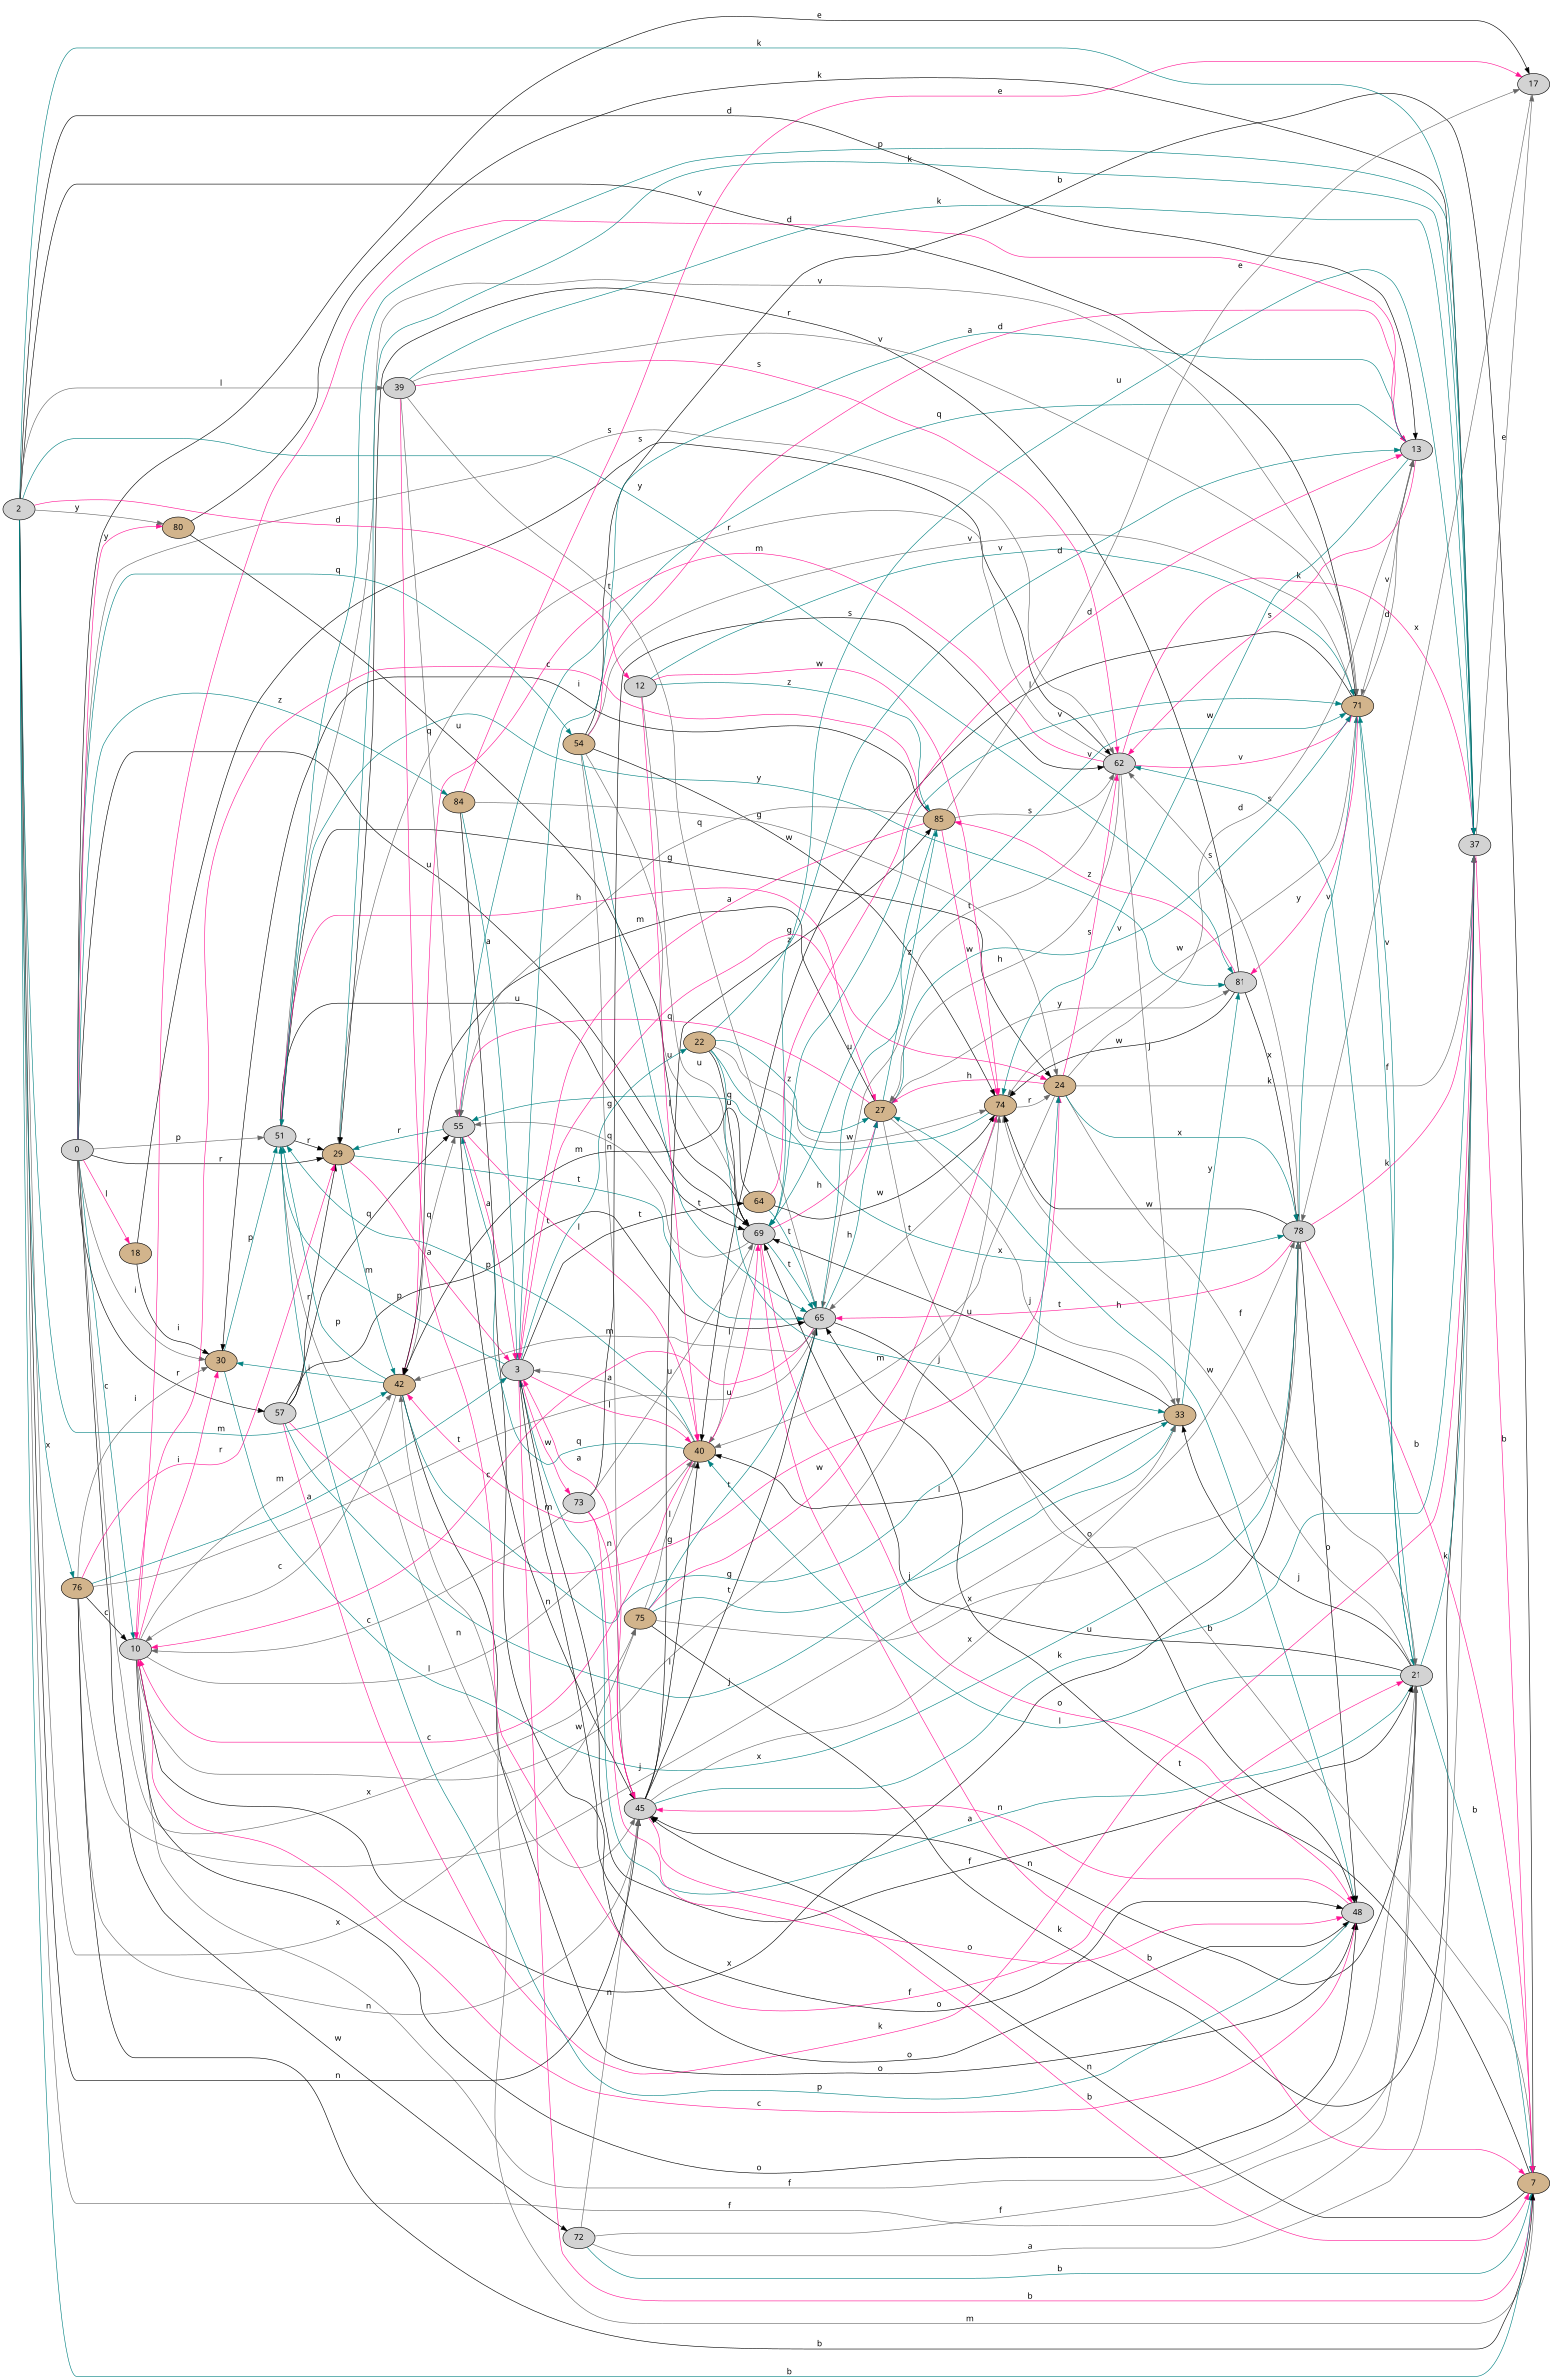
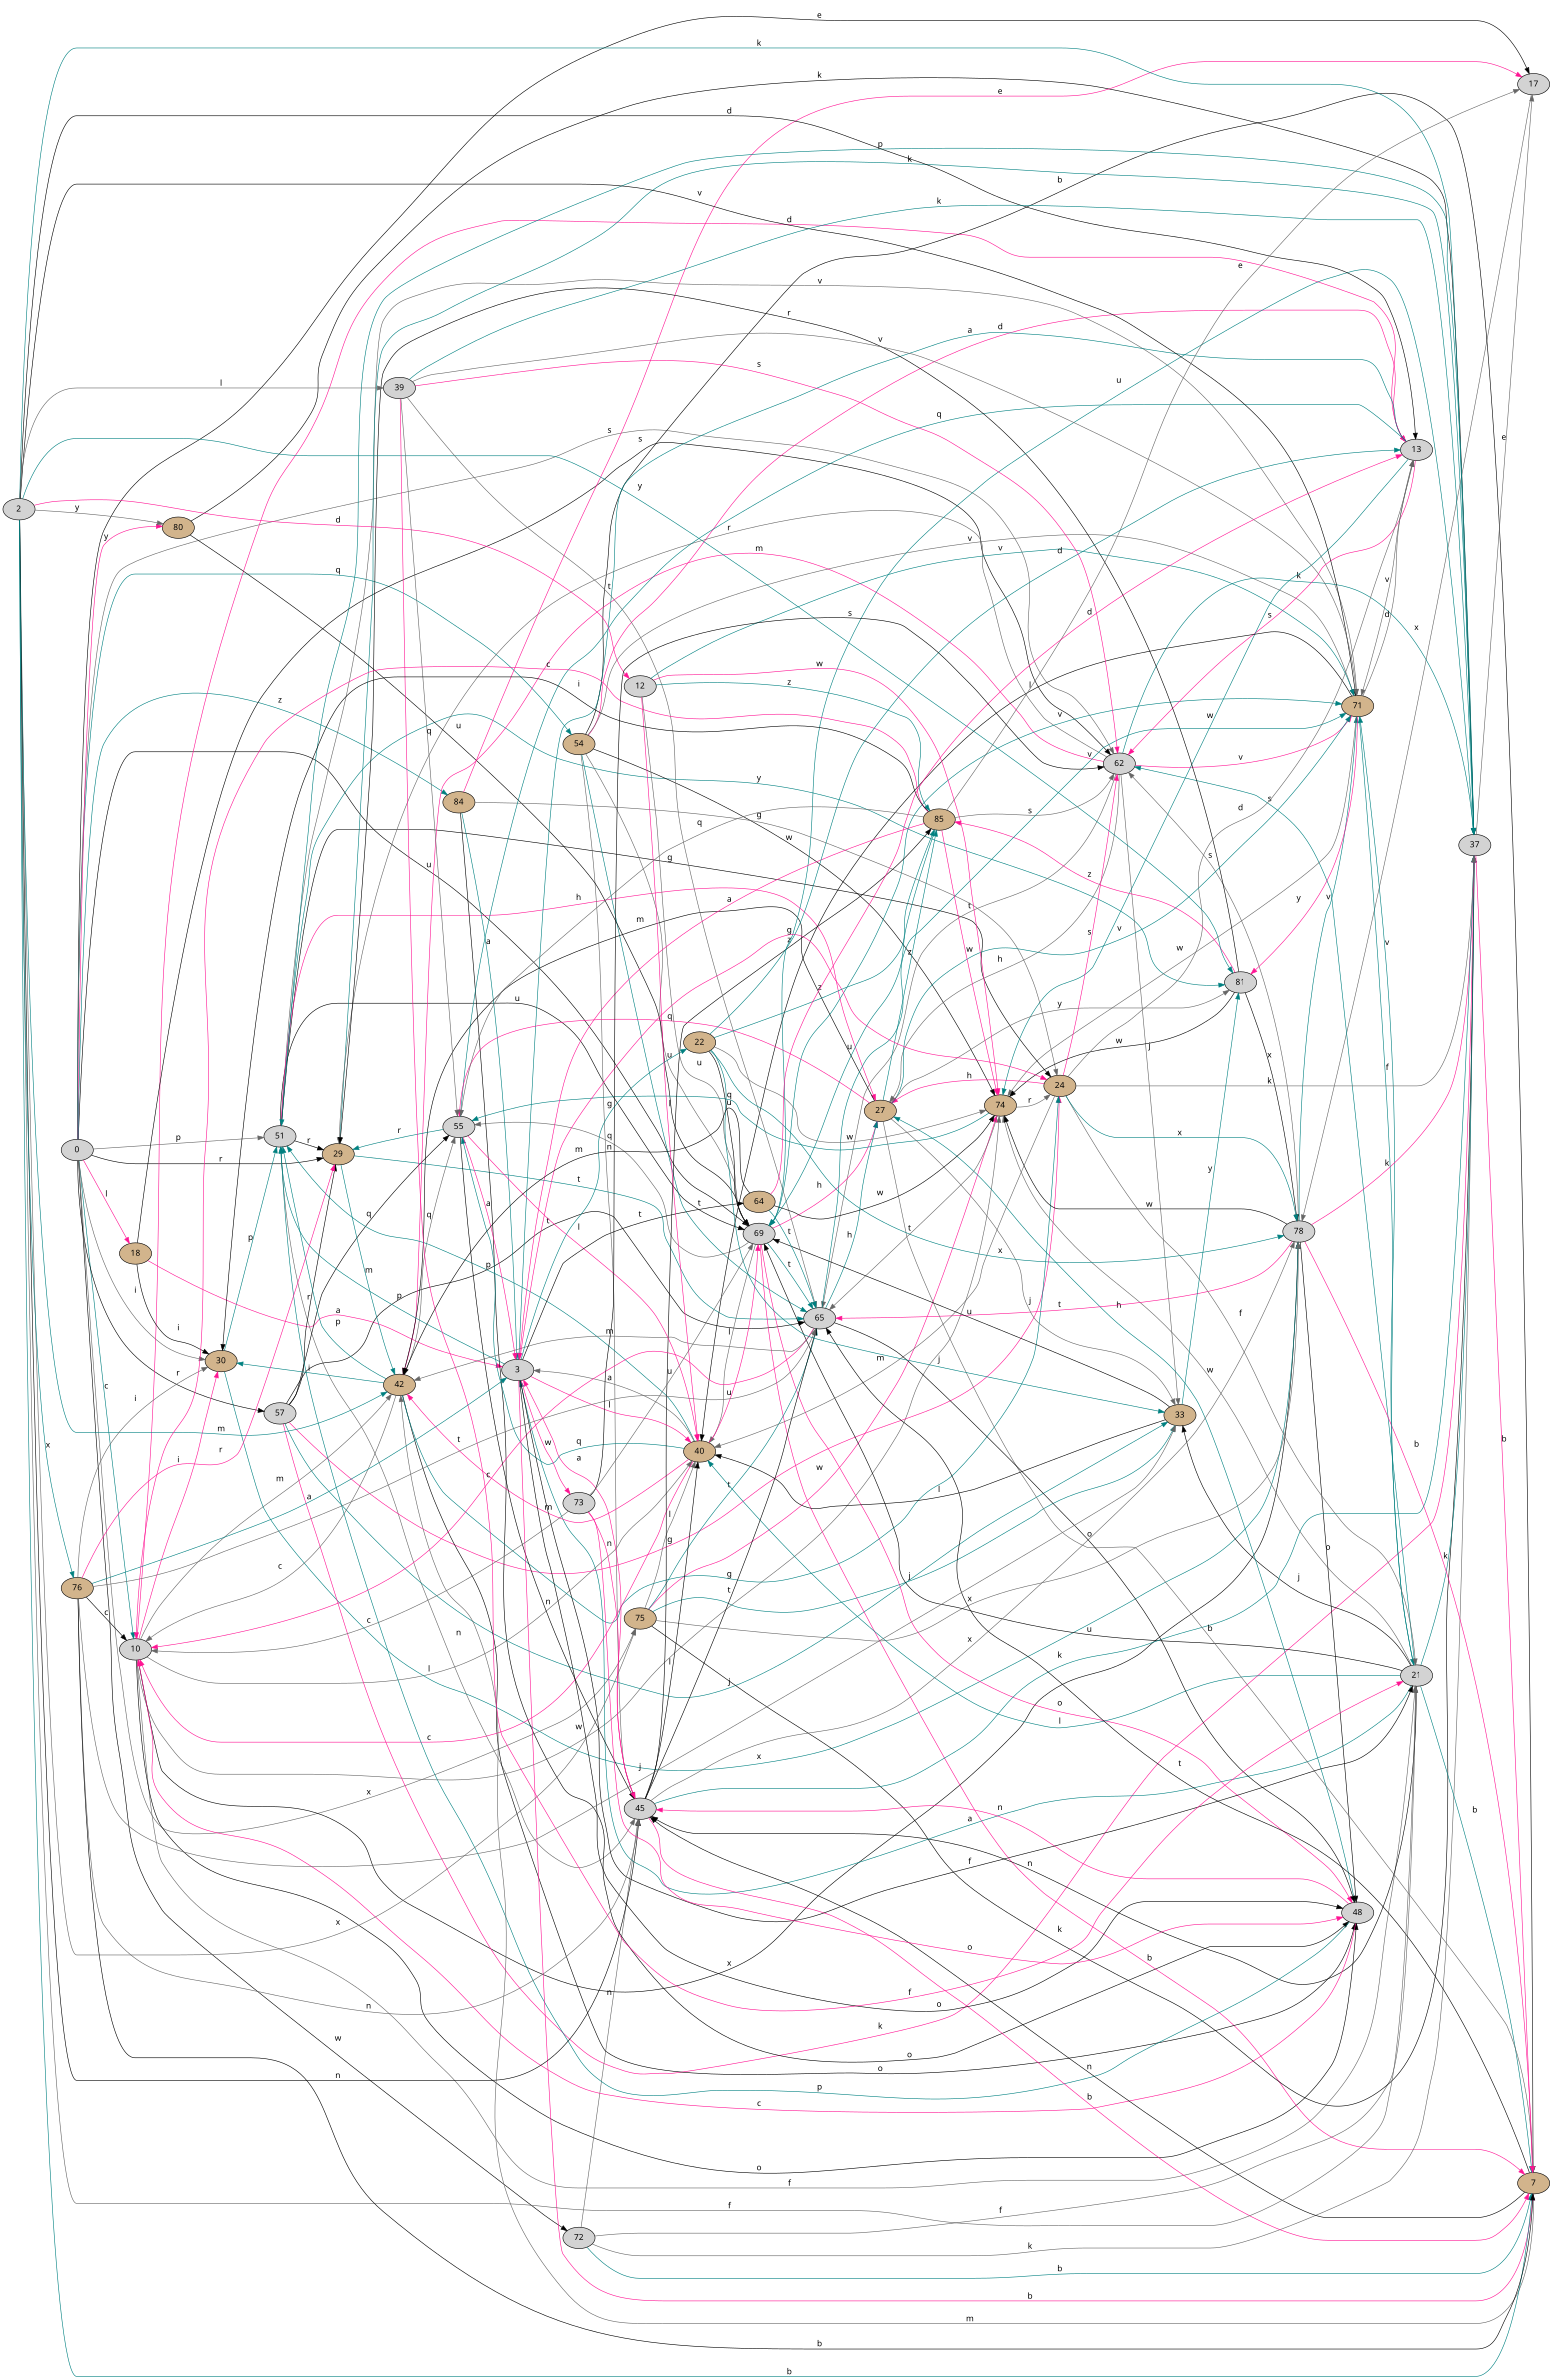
(1344, 586) -> (1344, 586)
(791, 1090) -> (868, 979)
(431, 1264) -> (327, 1316)
(1030, 2247) -> (1030, 2247)
